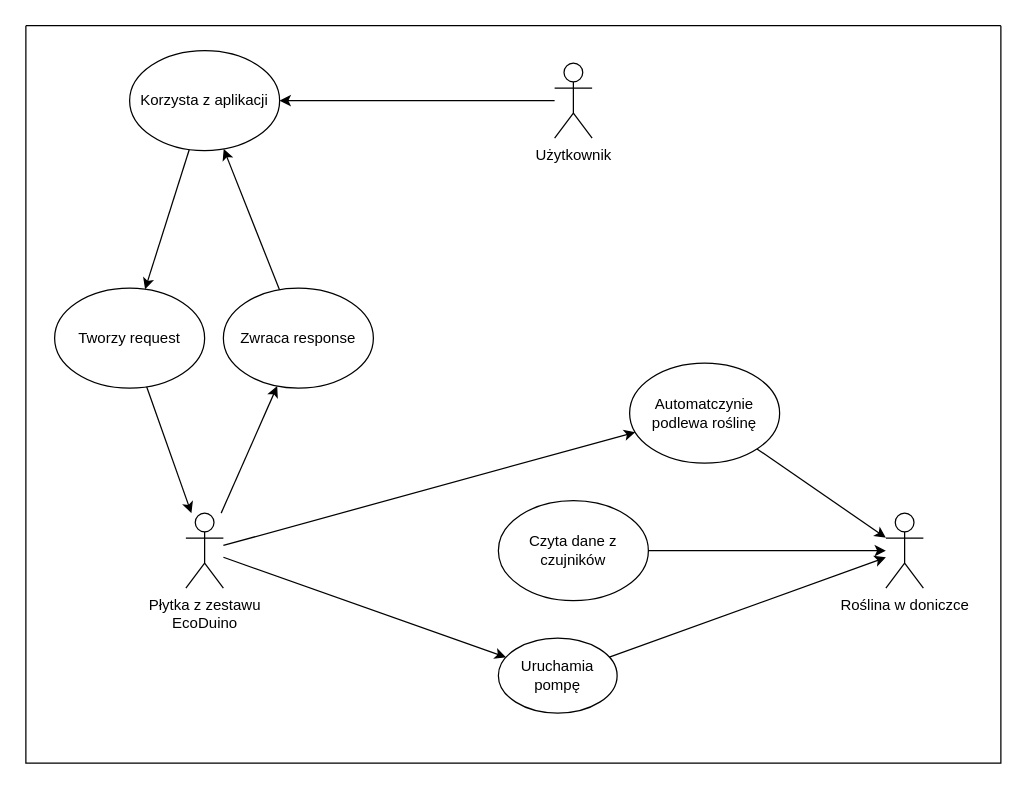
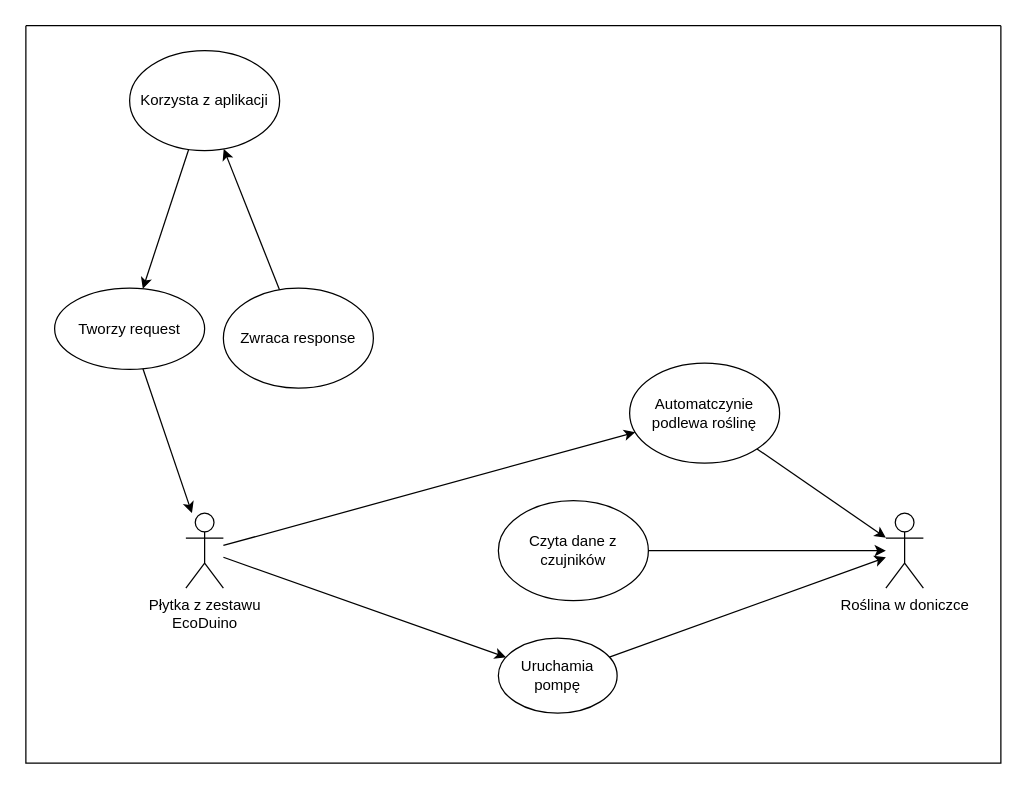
(421, 101) -> none
(573, 101) -> none
(129, 338) -> (129, 329)
(247, 453) -> none
